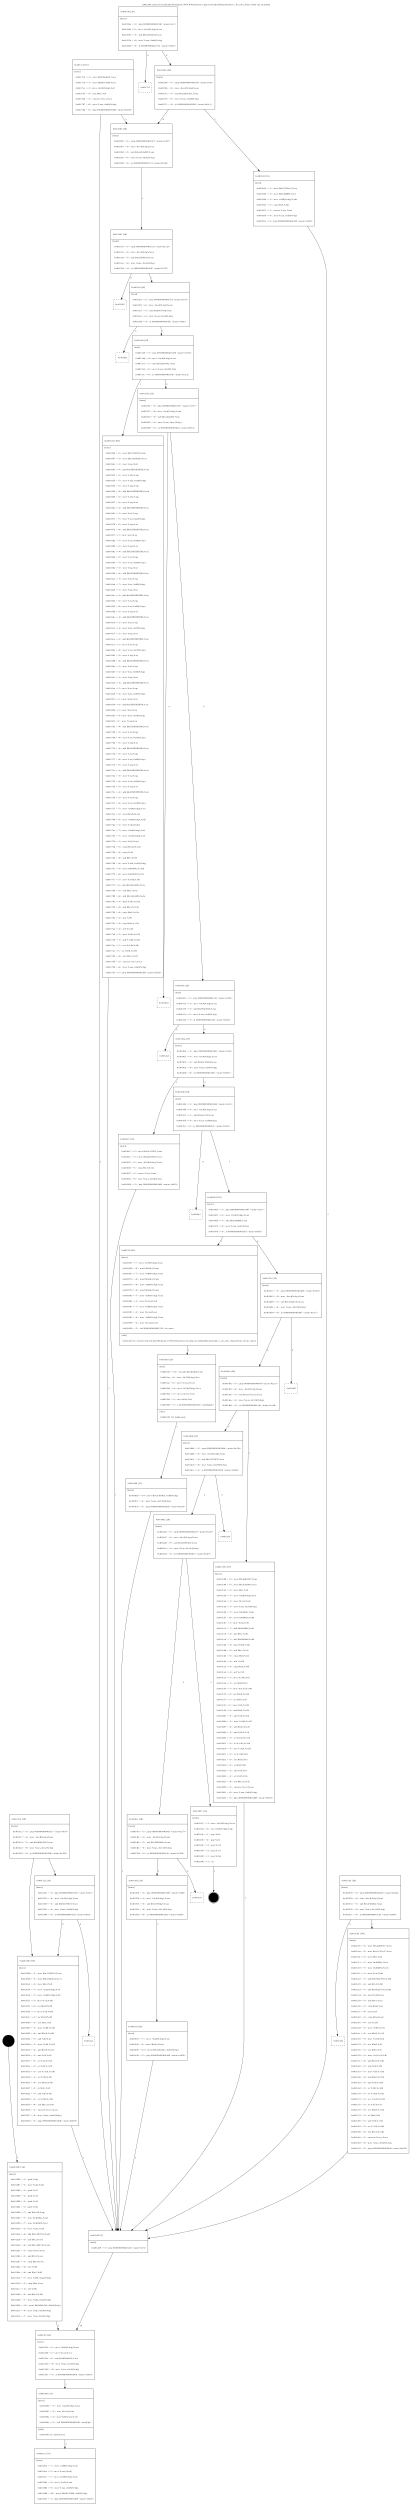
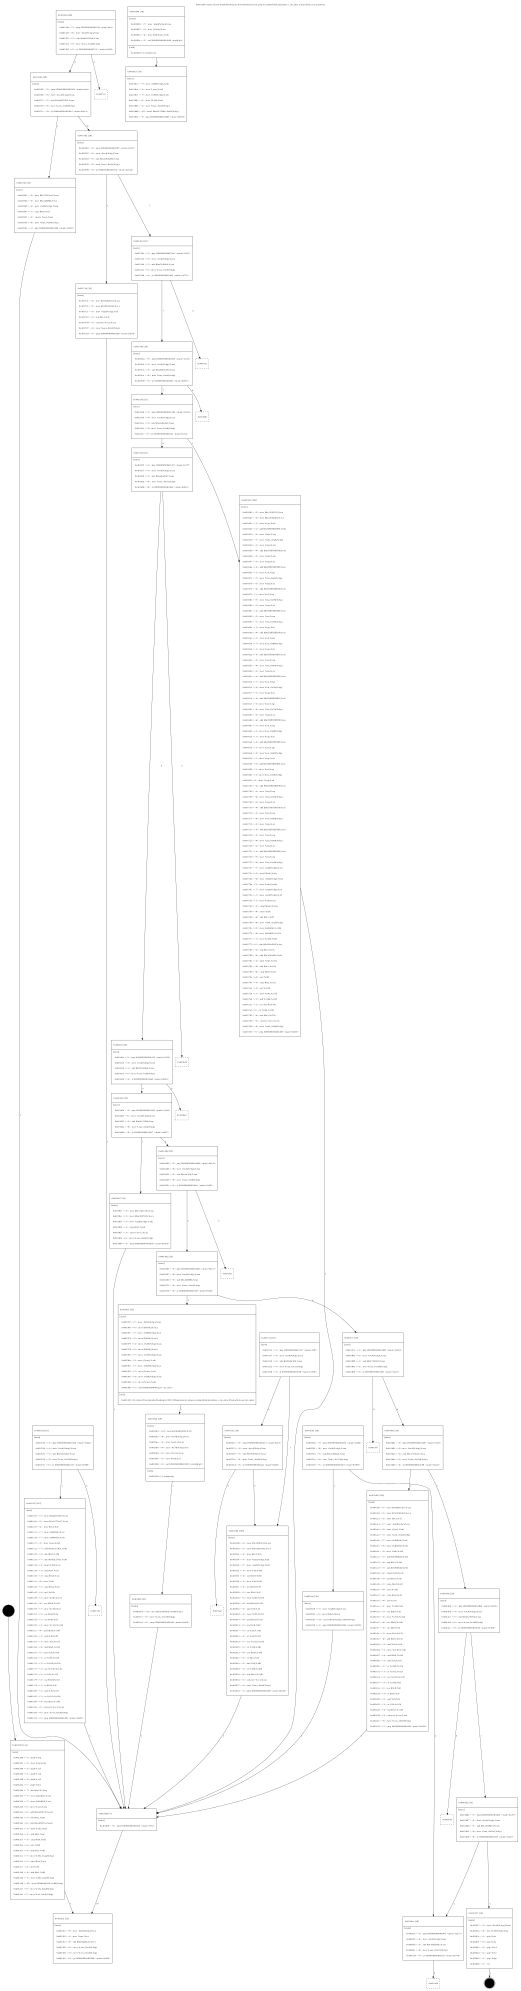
(124, 119) -> (106, 228)
(157, 1866) -> (434, 1659)
(65, 2383) -> none
